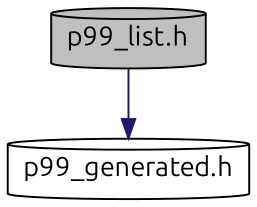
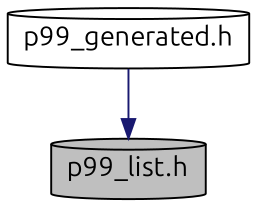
(128, 94) -> (128, 94)
